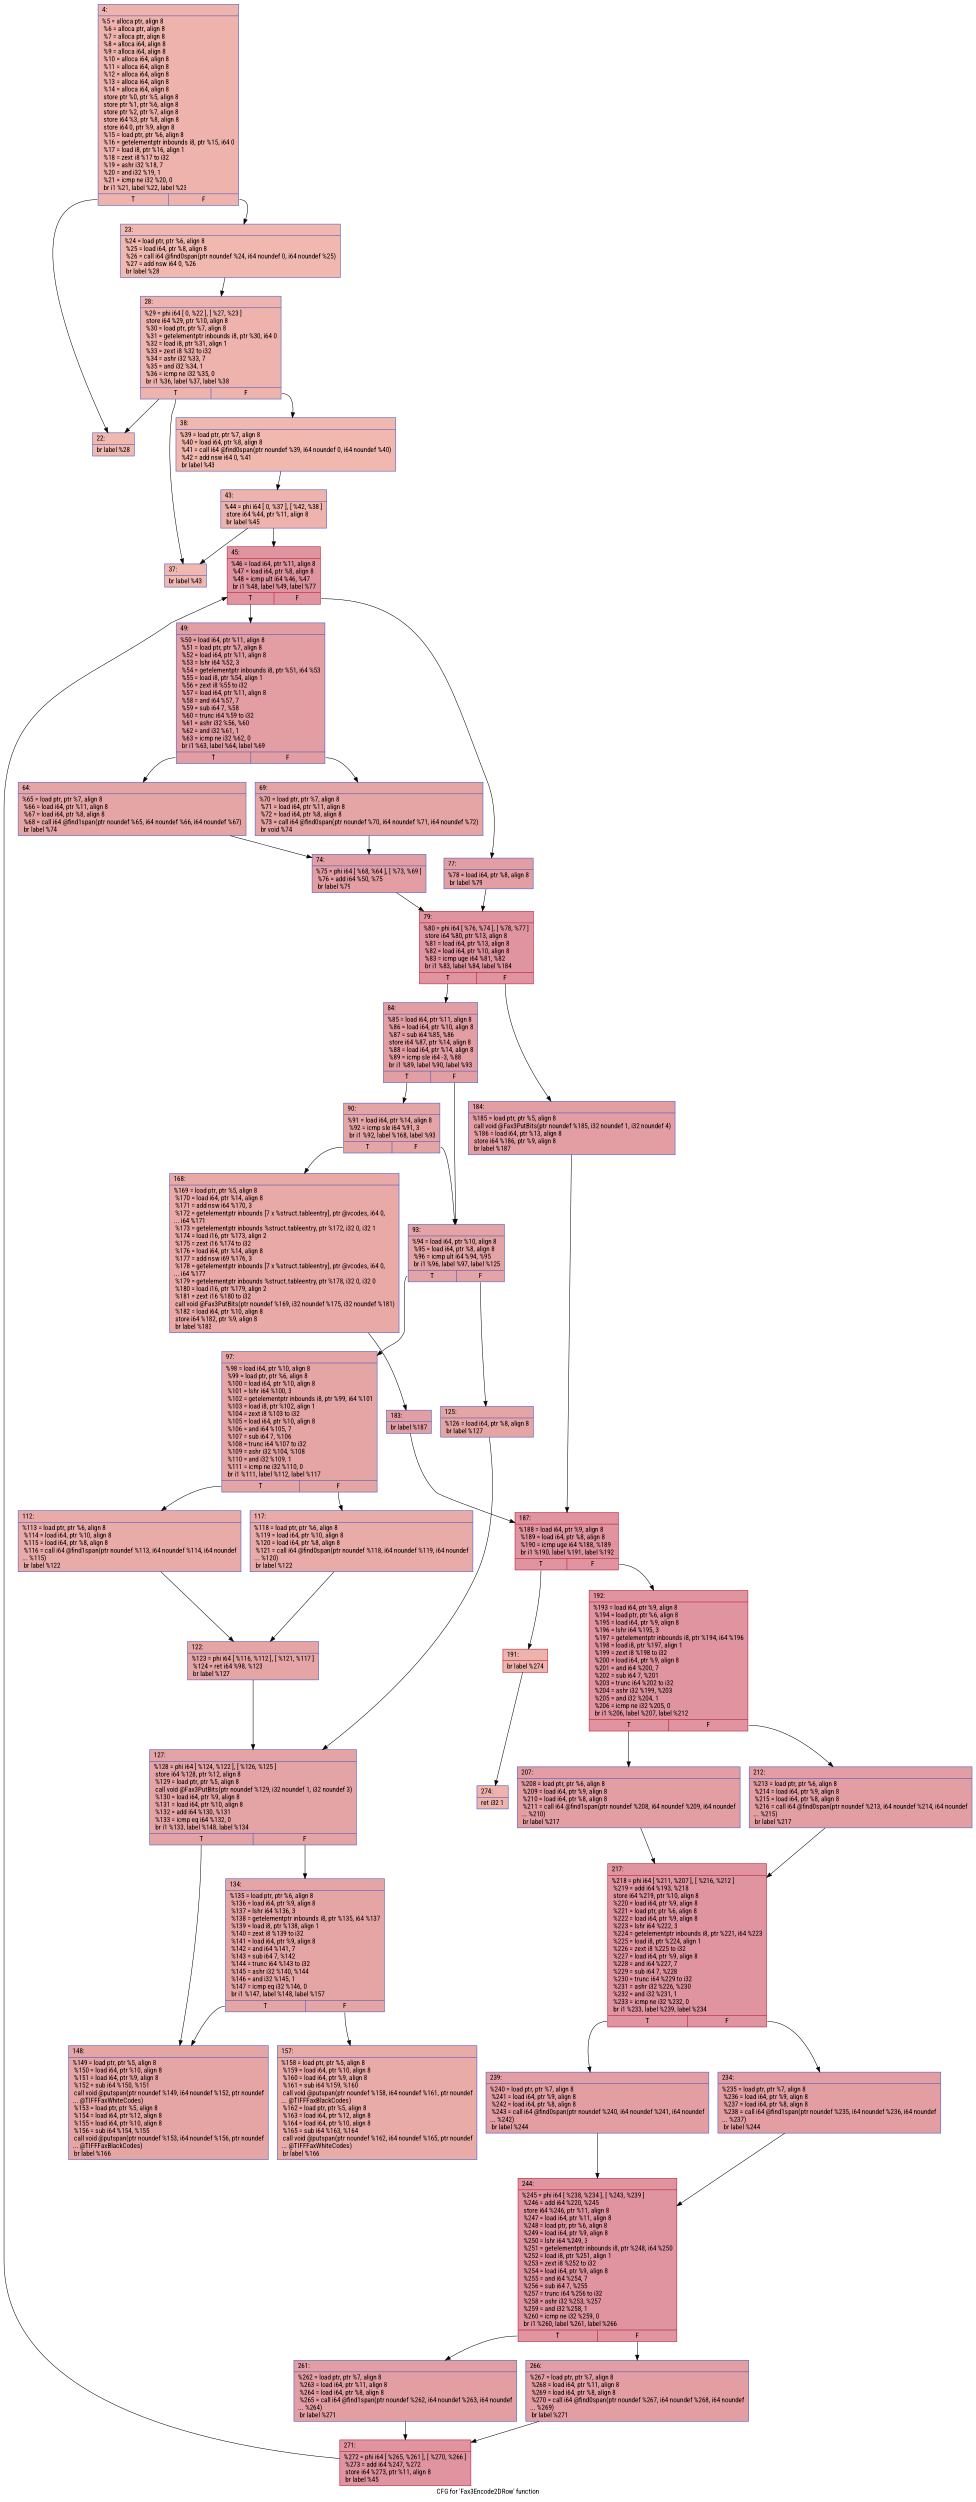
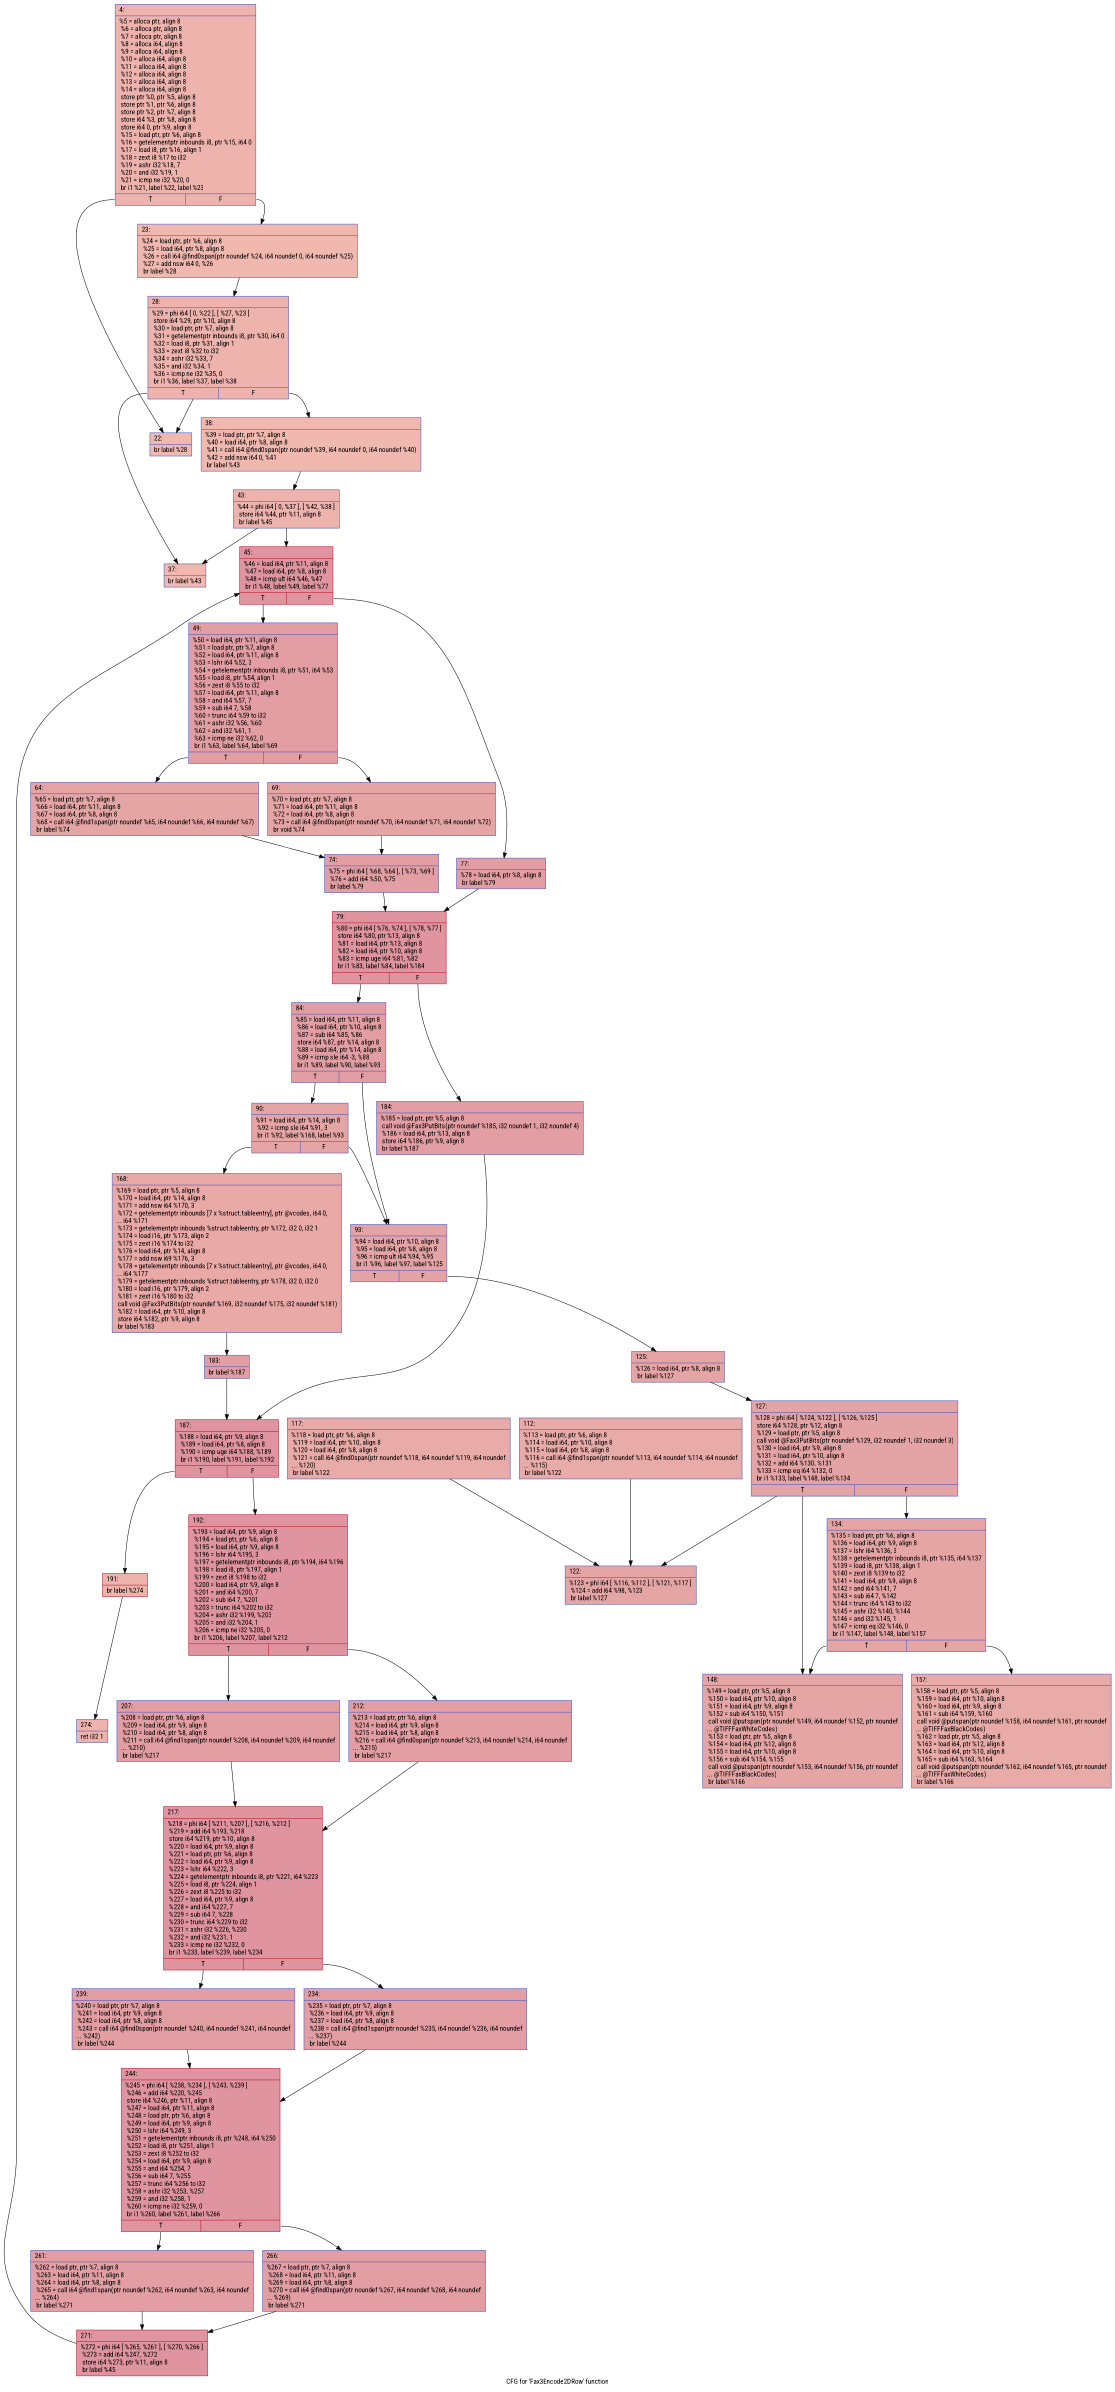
(299, 1422) -> none
(227, 1666) -> (606, 1591)
(253, 1712) -> (721, 1530)
